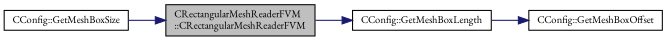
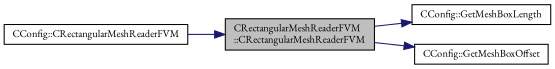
(66, 20) -> (96, 34)
(505, 20) -> (390, 44)
